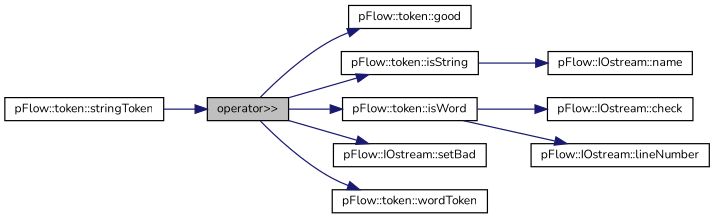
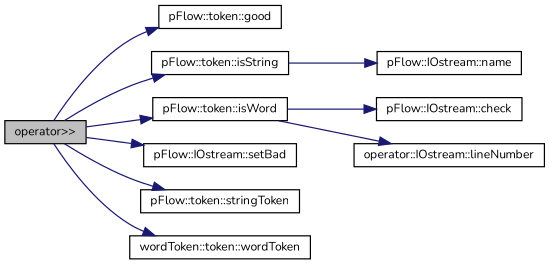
(179, 109) -> (107, 168)
(620, 155) -> (449, 155)
(410, 201) -> (220, 247)
